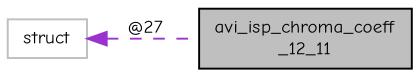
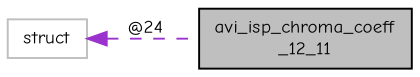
(143, 28) -> (143, 28)
